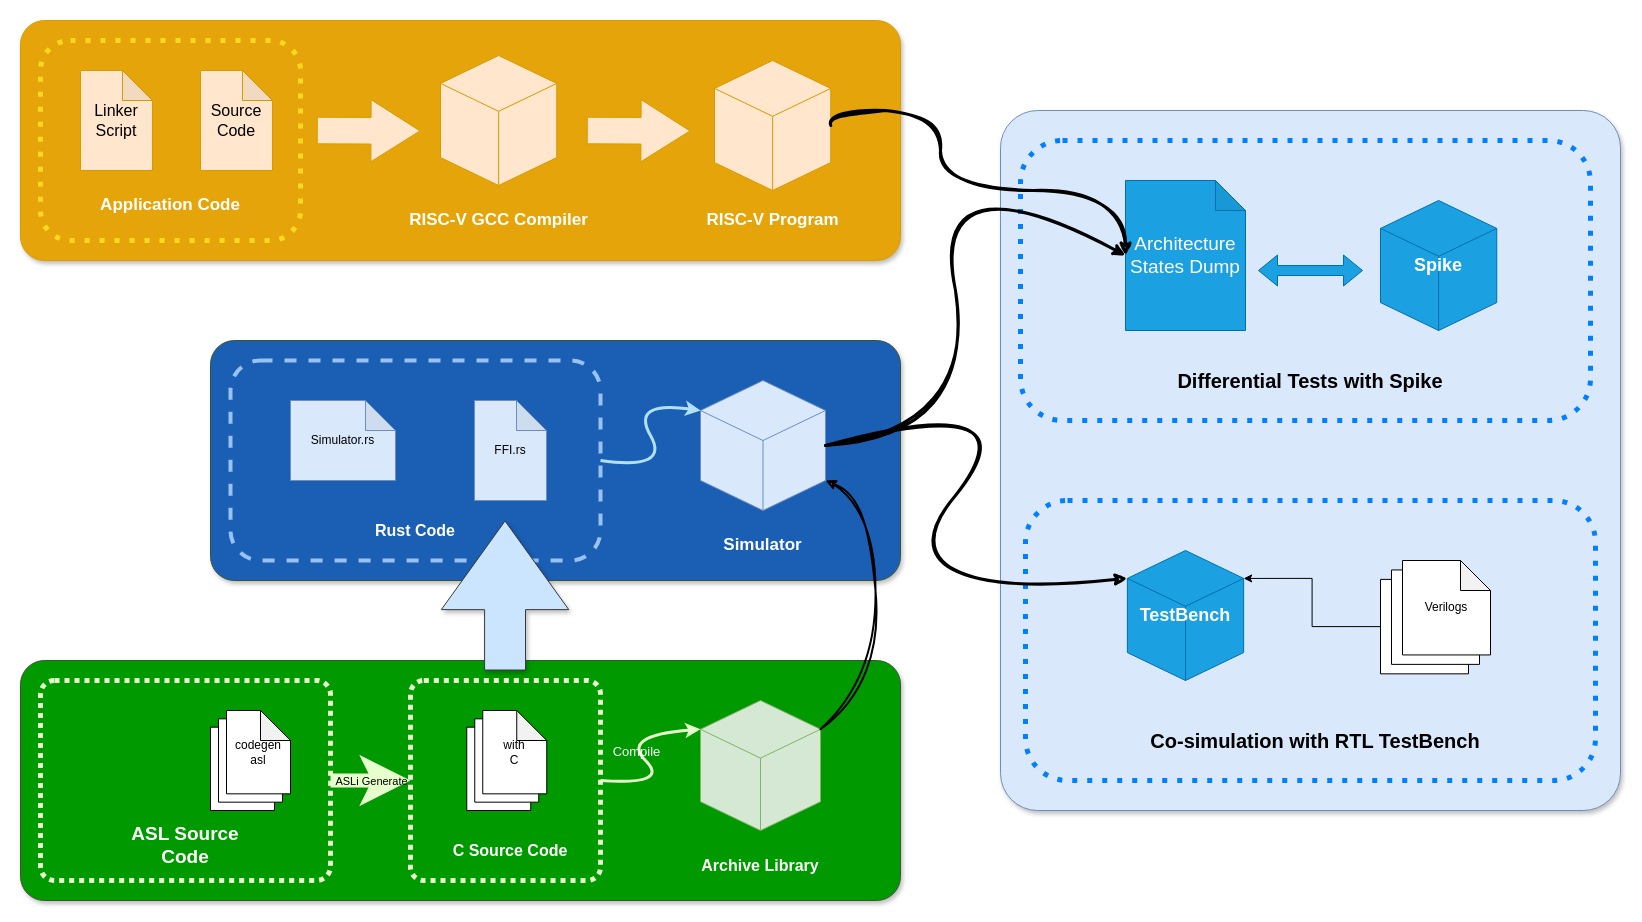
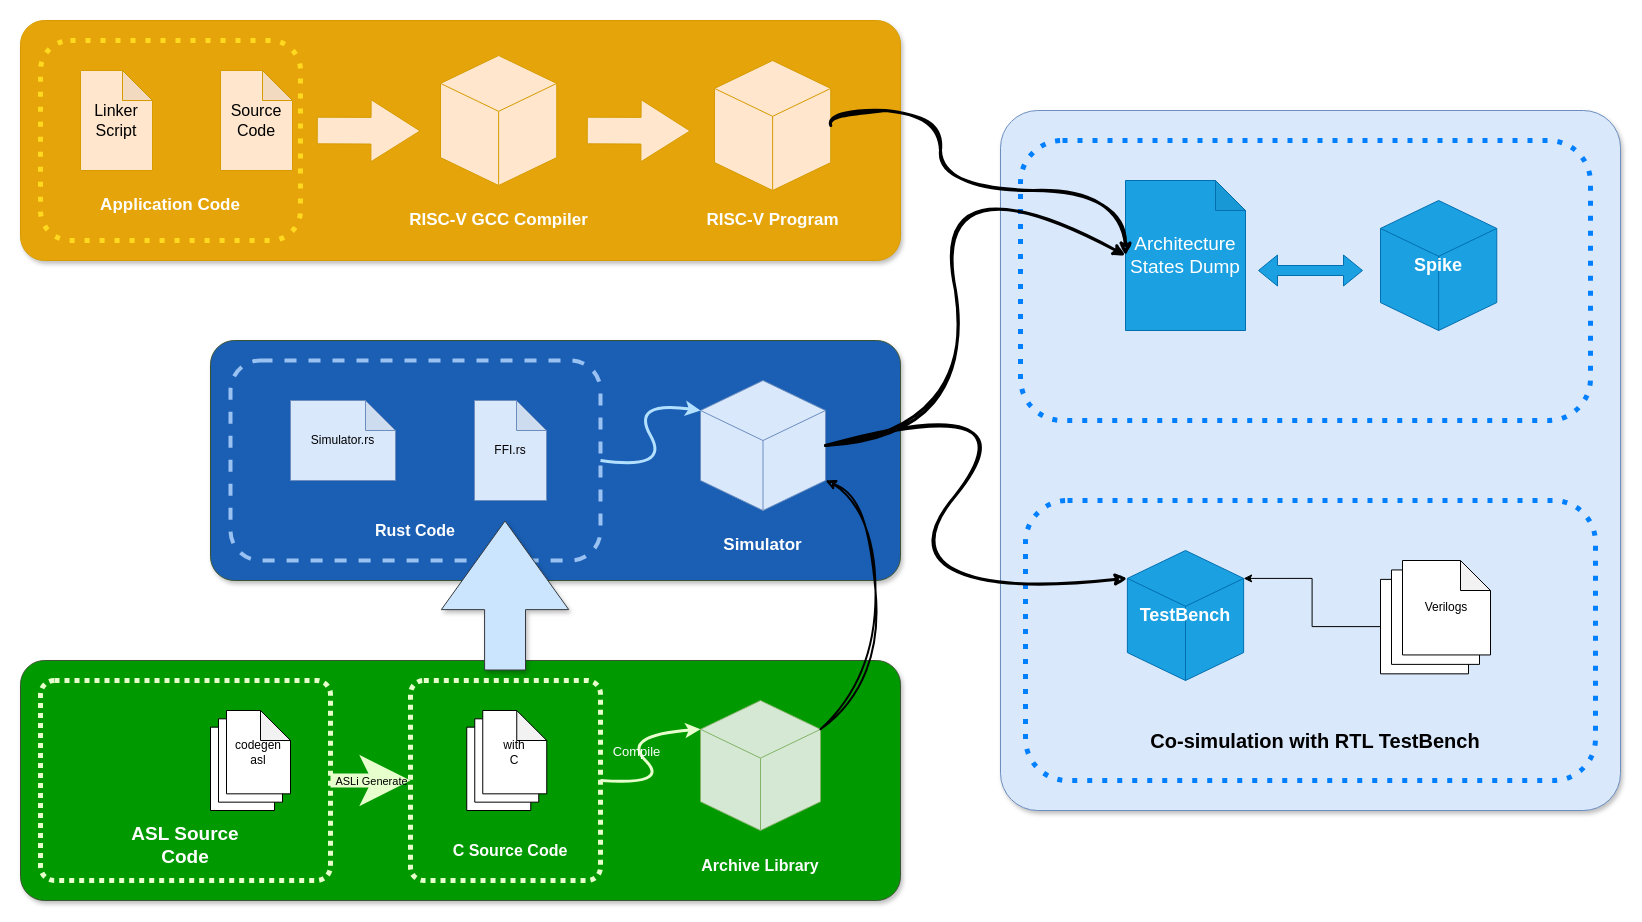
(237, 121) -> (257, 121)
(1311, 381) -> none
